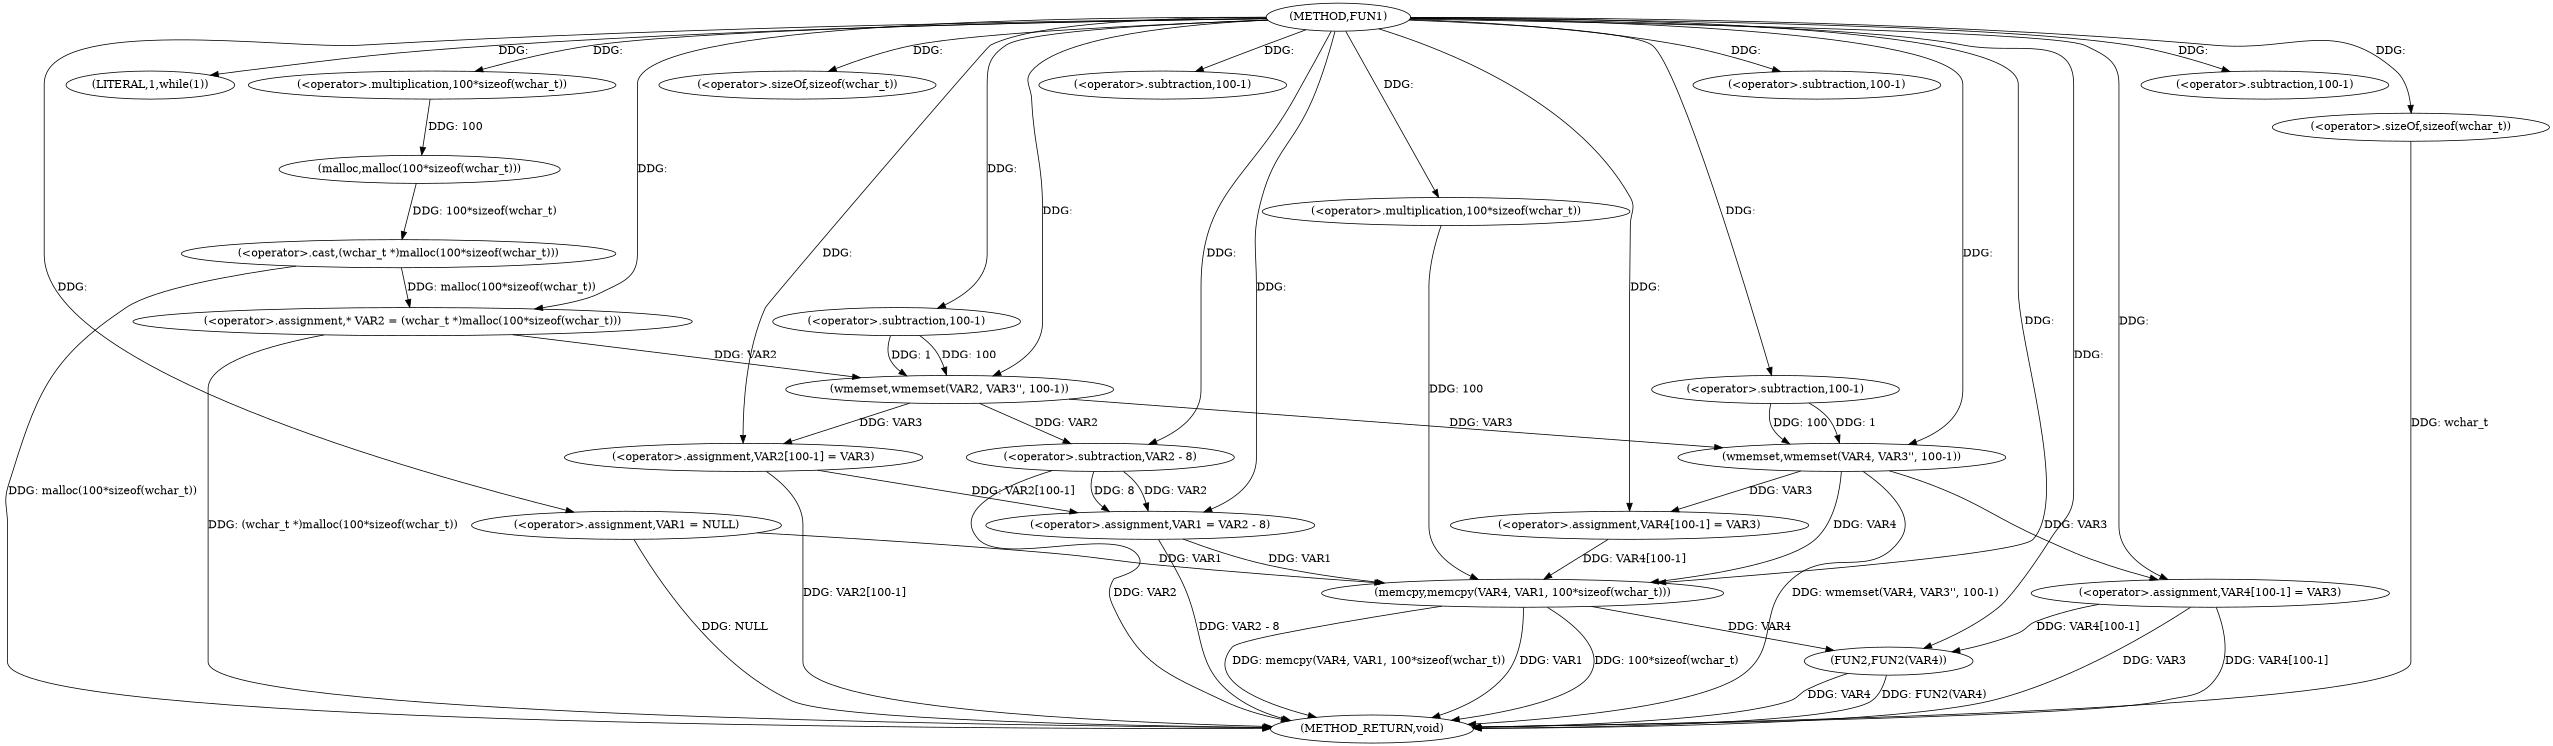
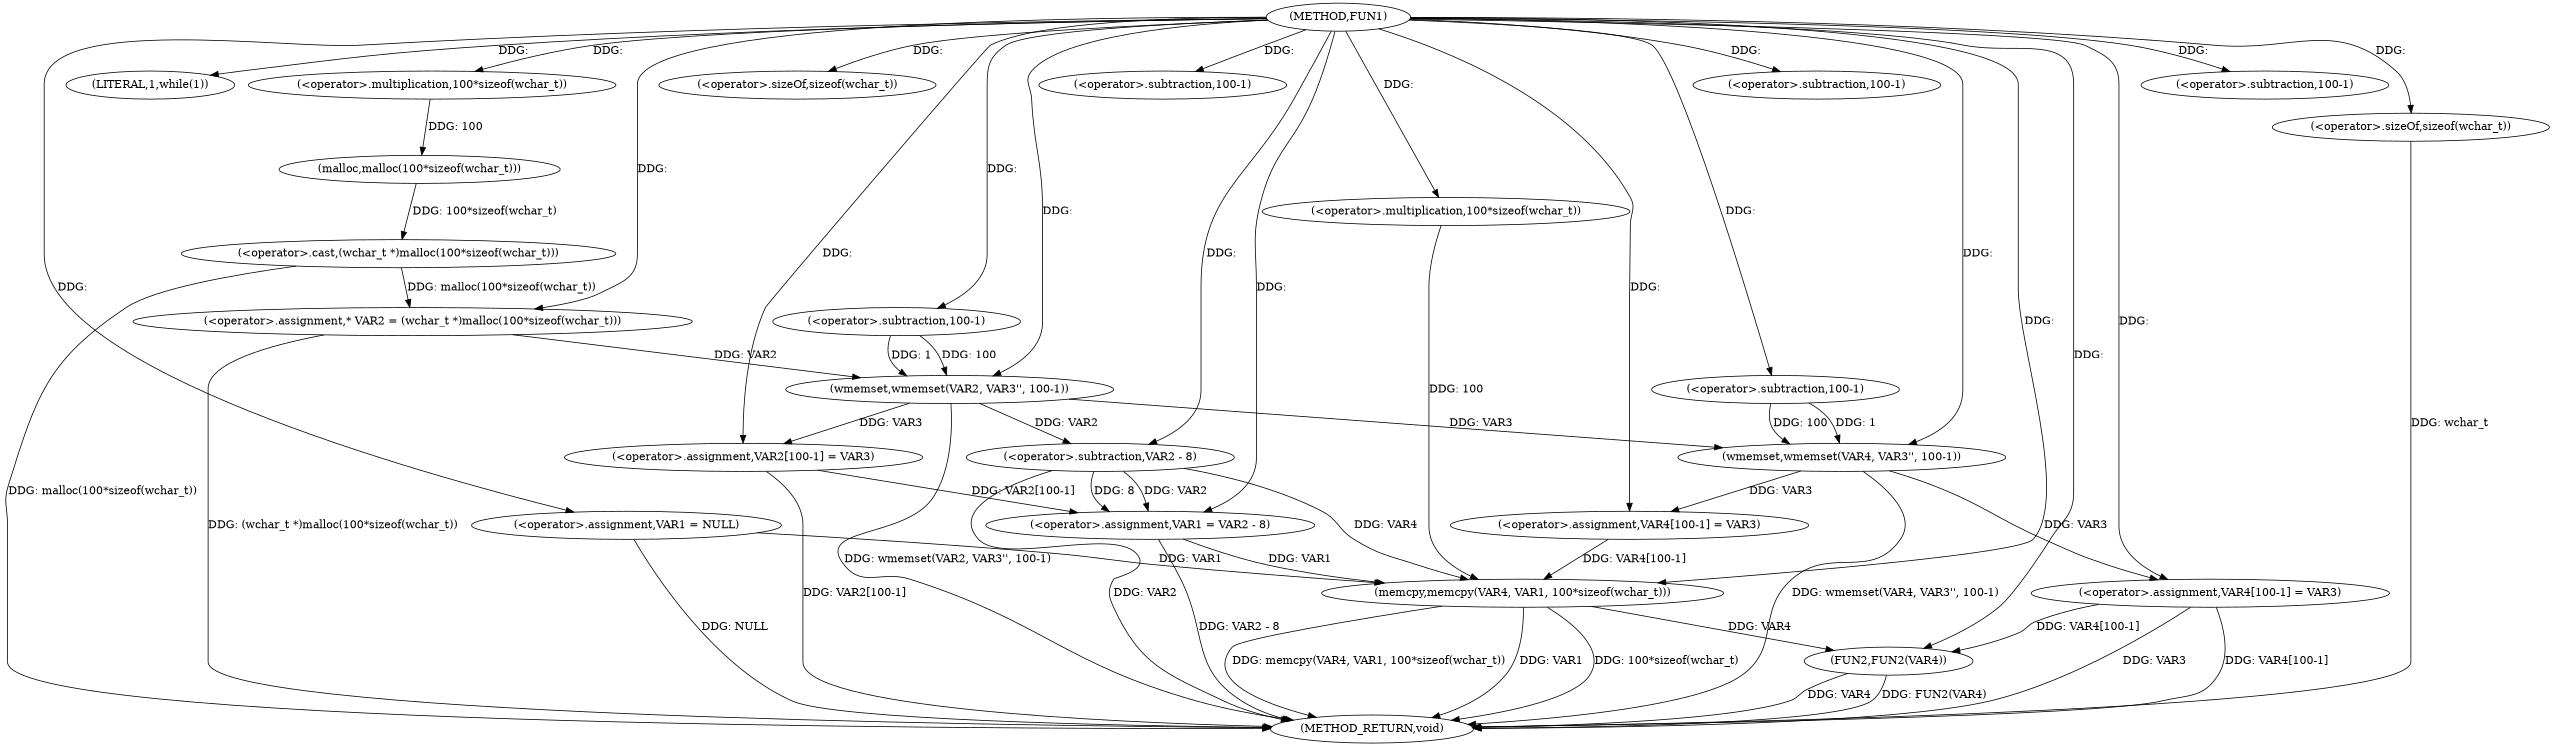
(1775, 559) -> (1327, 514)
none -> (961, 597)
